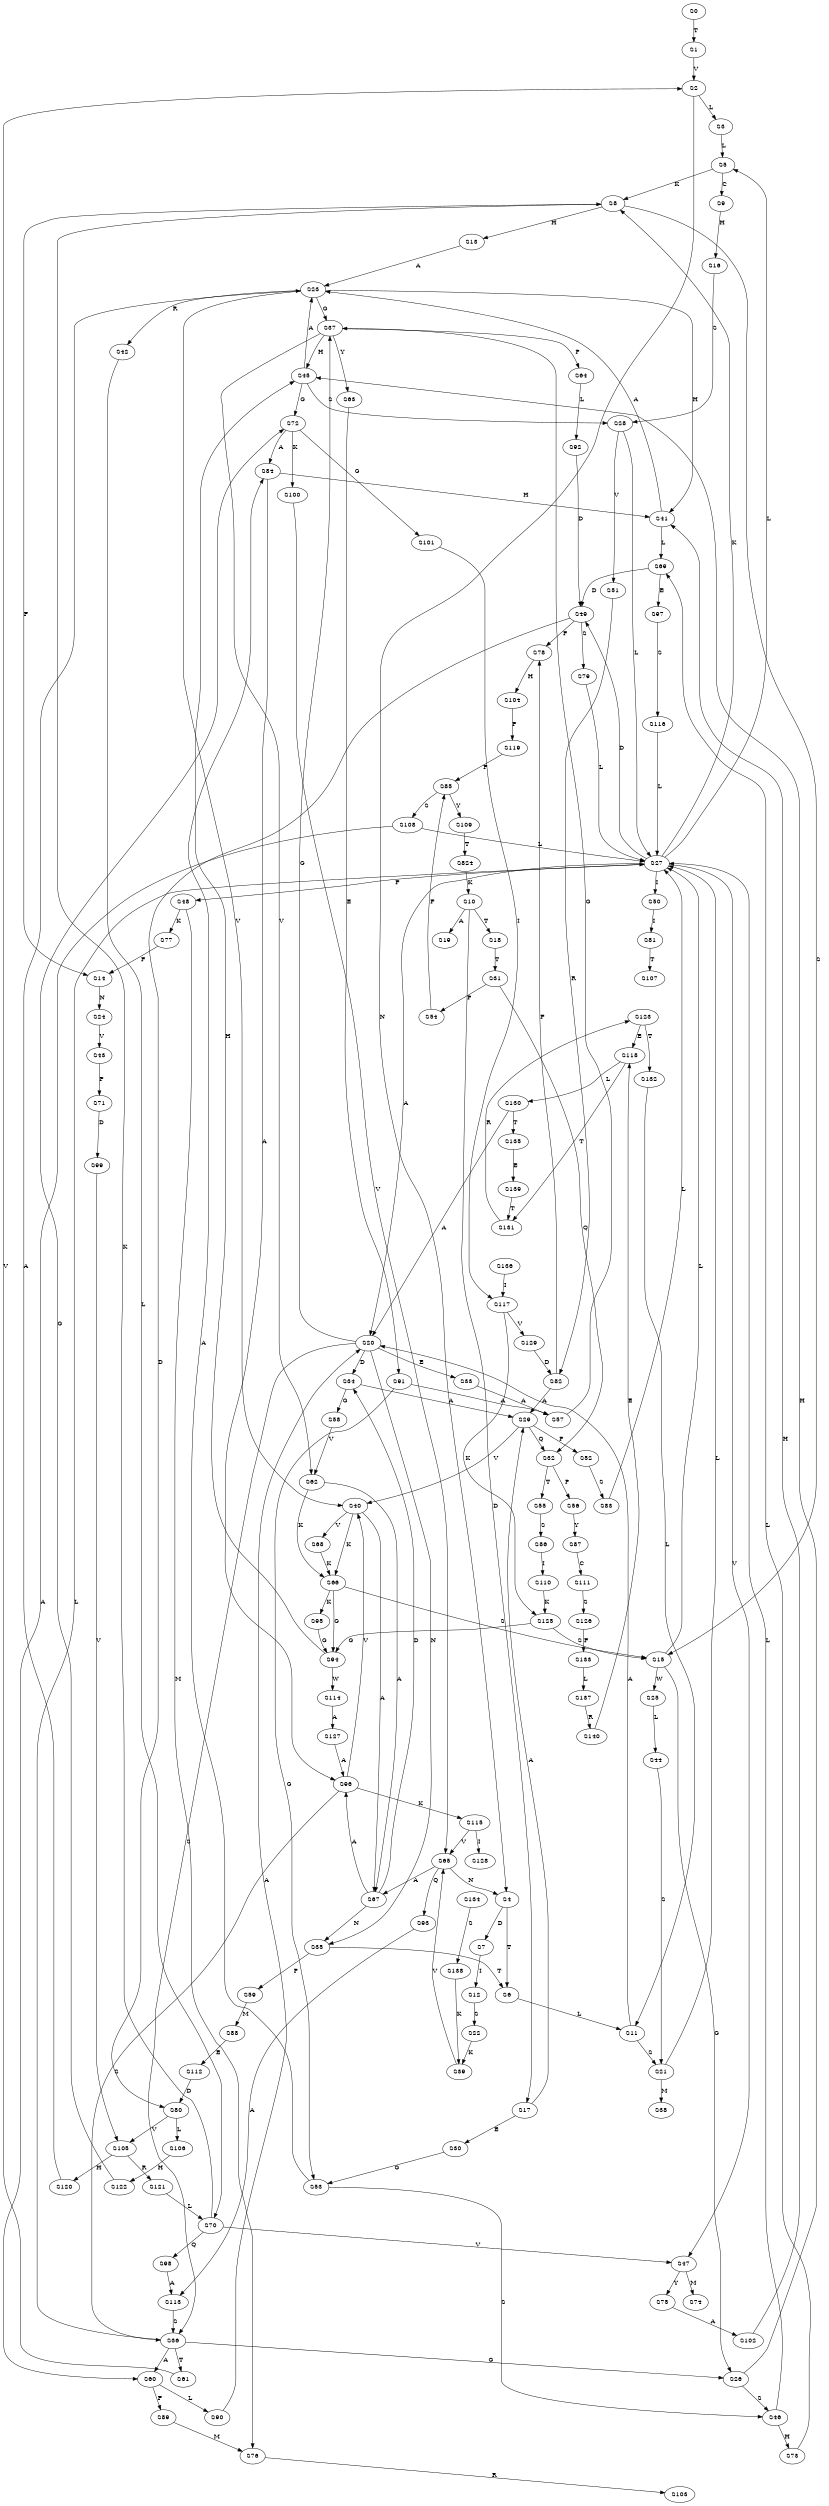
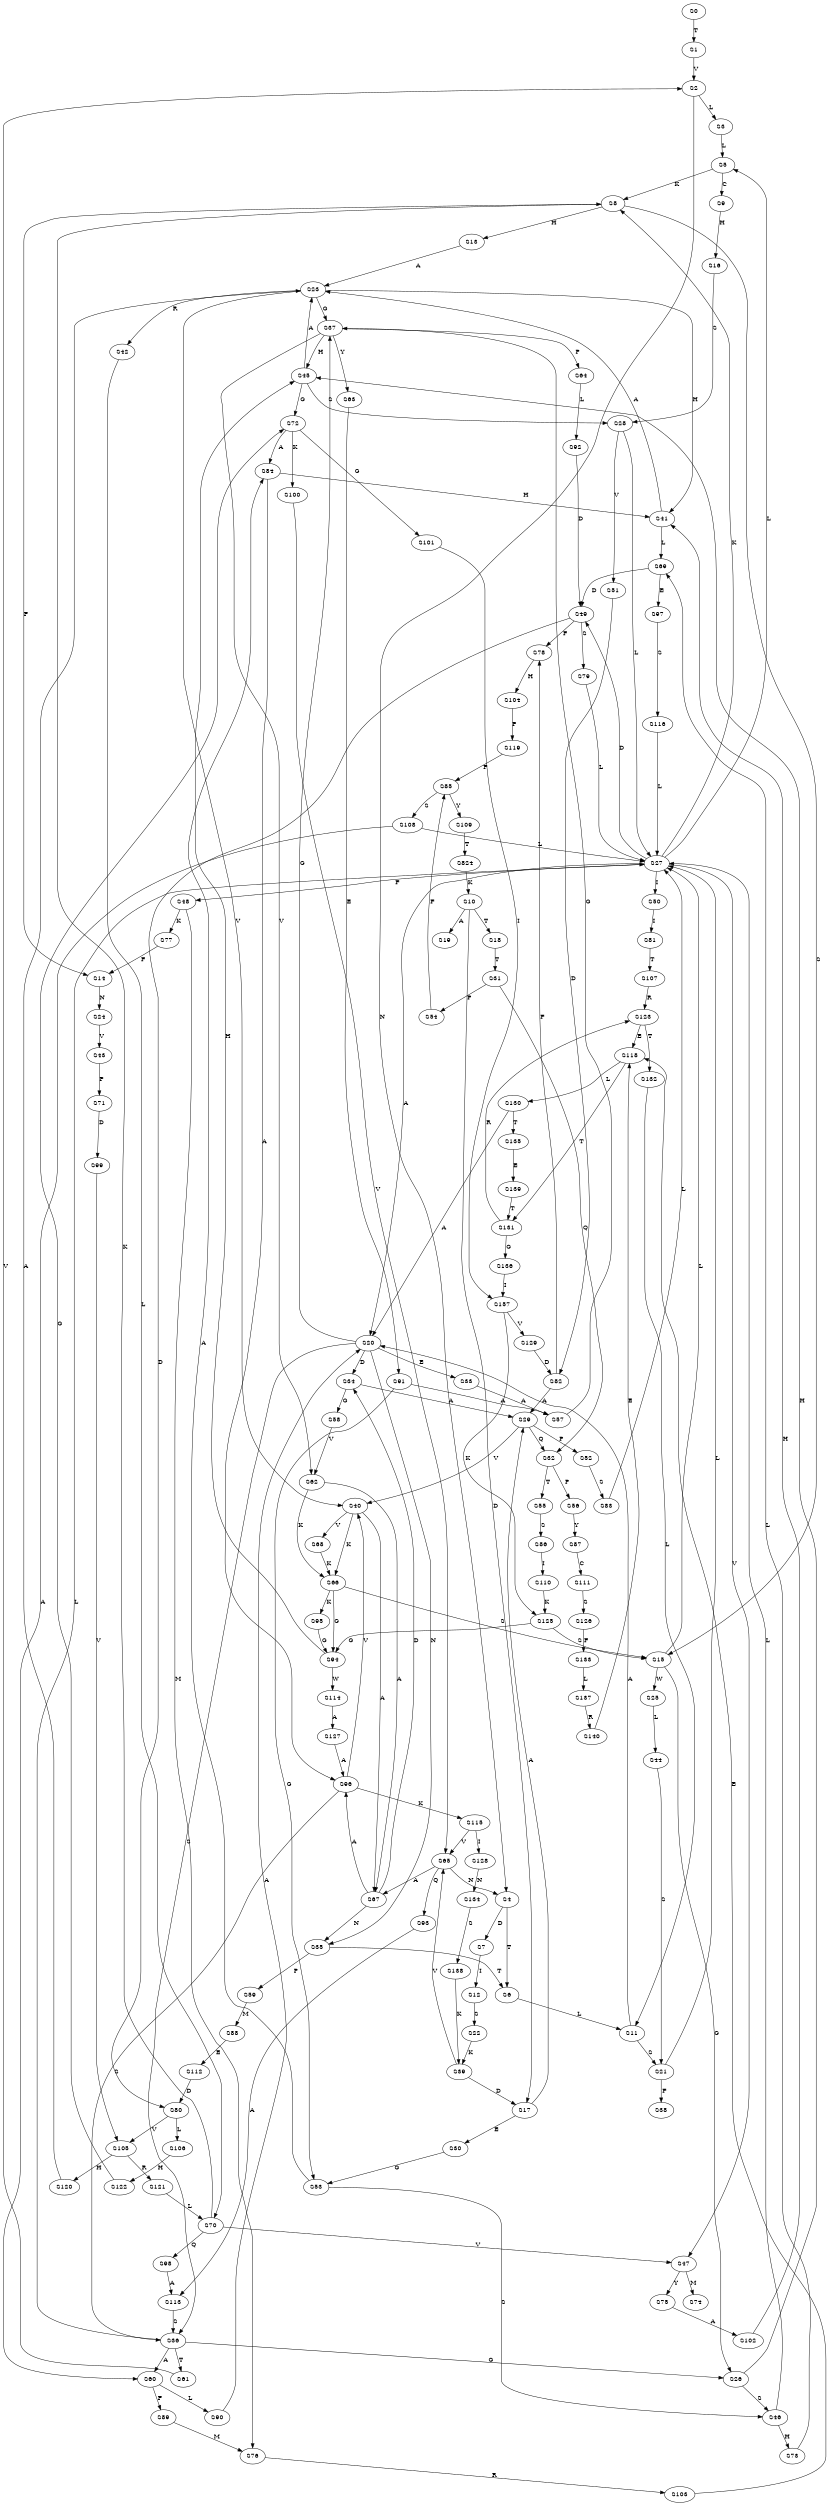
(574, 979) -> (574, 979)
none -> (647, 996)
none -> (506, 1245)
(502, 1305) -> (502, 1305)
none -> (732, 1831)
none -> (477, 1878)
none -> (490, 2090)
(664, 2091) -> (664, 2091)
